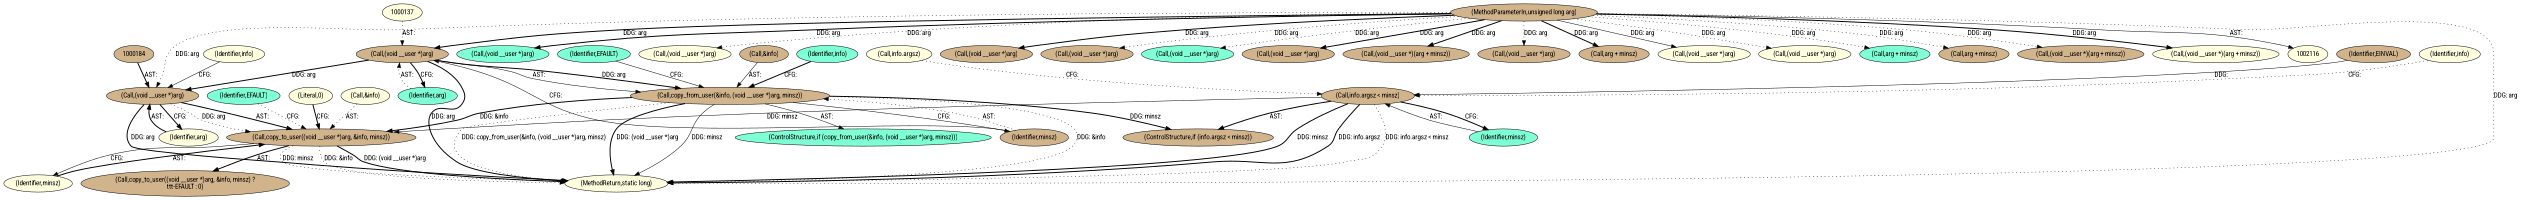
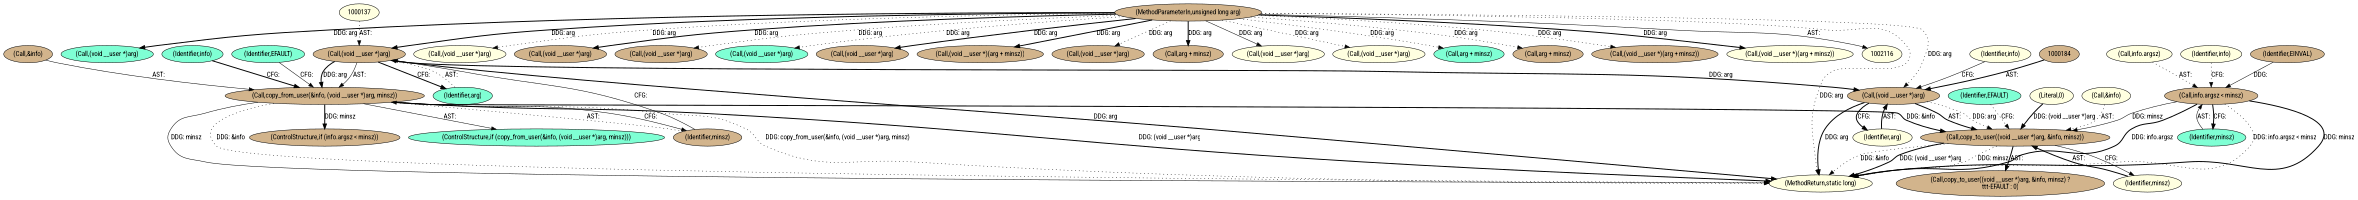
(1073, 75) -> (2186, 75)
(1276, 111) -> none
(324, 117) -> (2065, 117)
